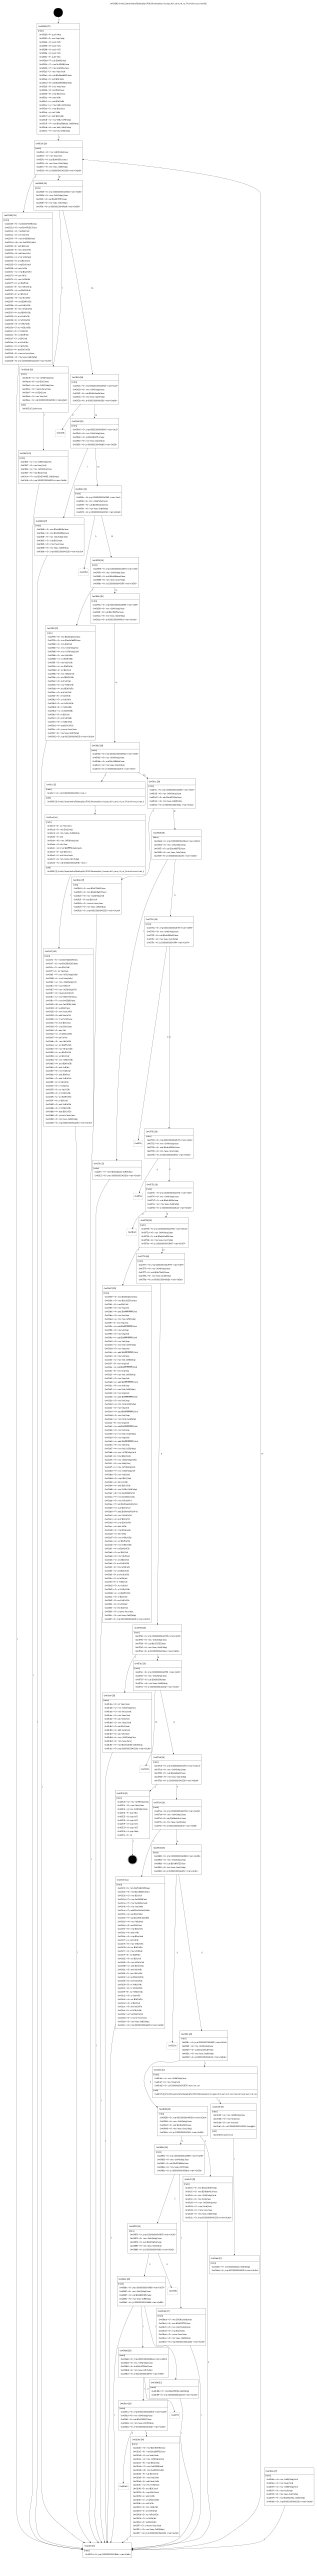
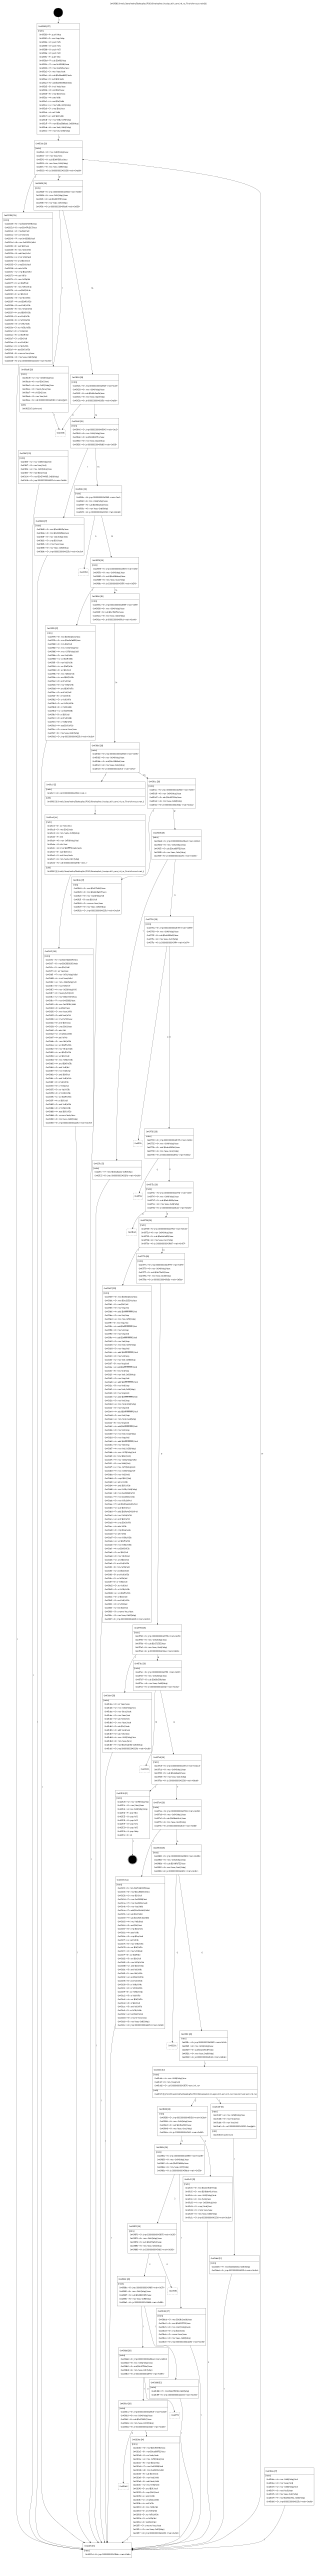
(44, 431) -> (56, 420)
(146, 2072) -> (194, 2101)
(114, 2422) -> (223, 2448)
